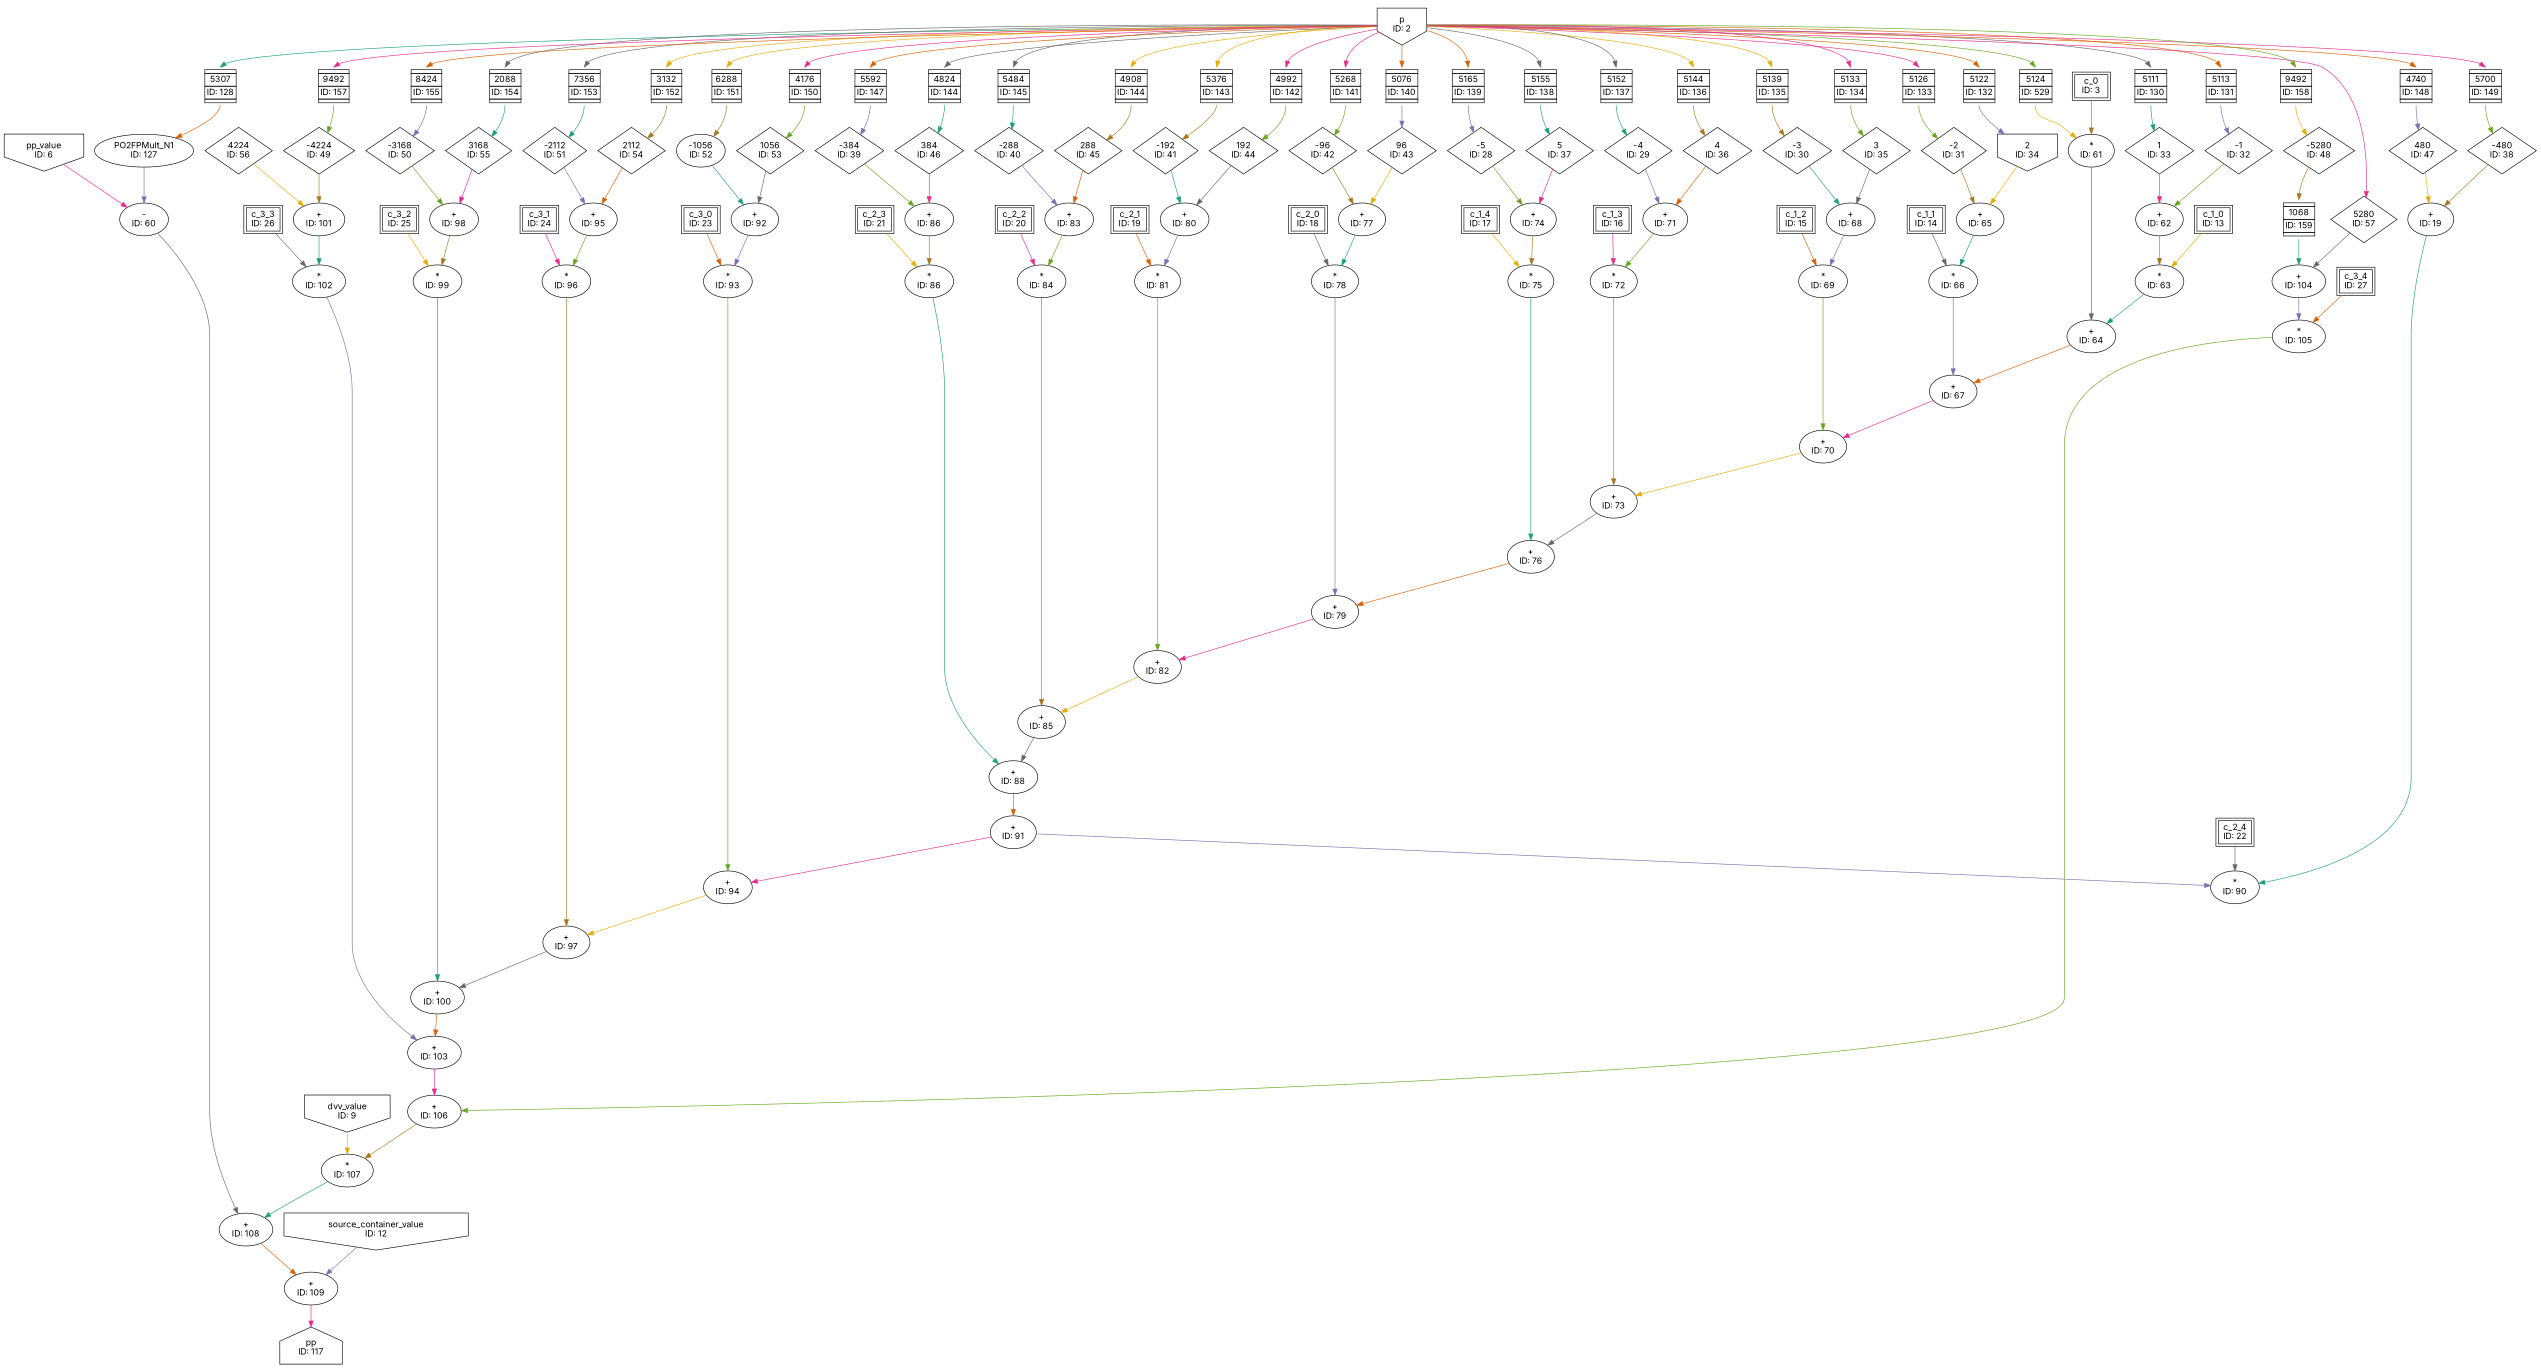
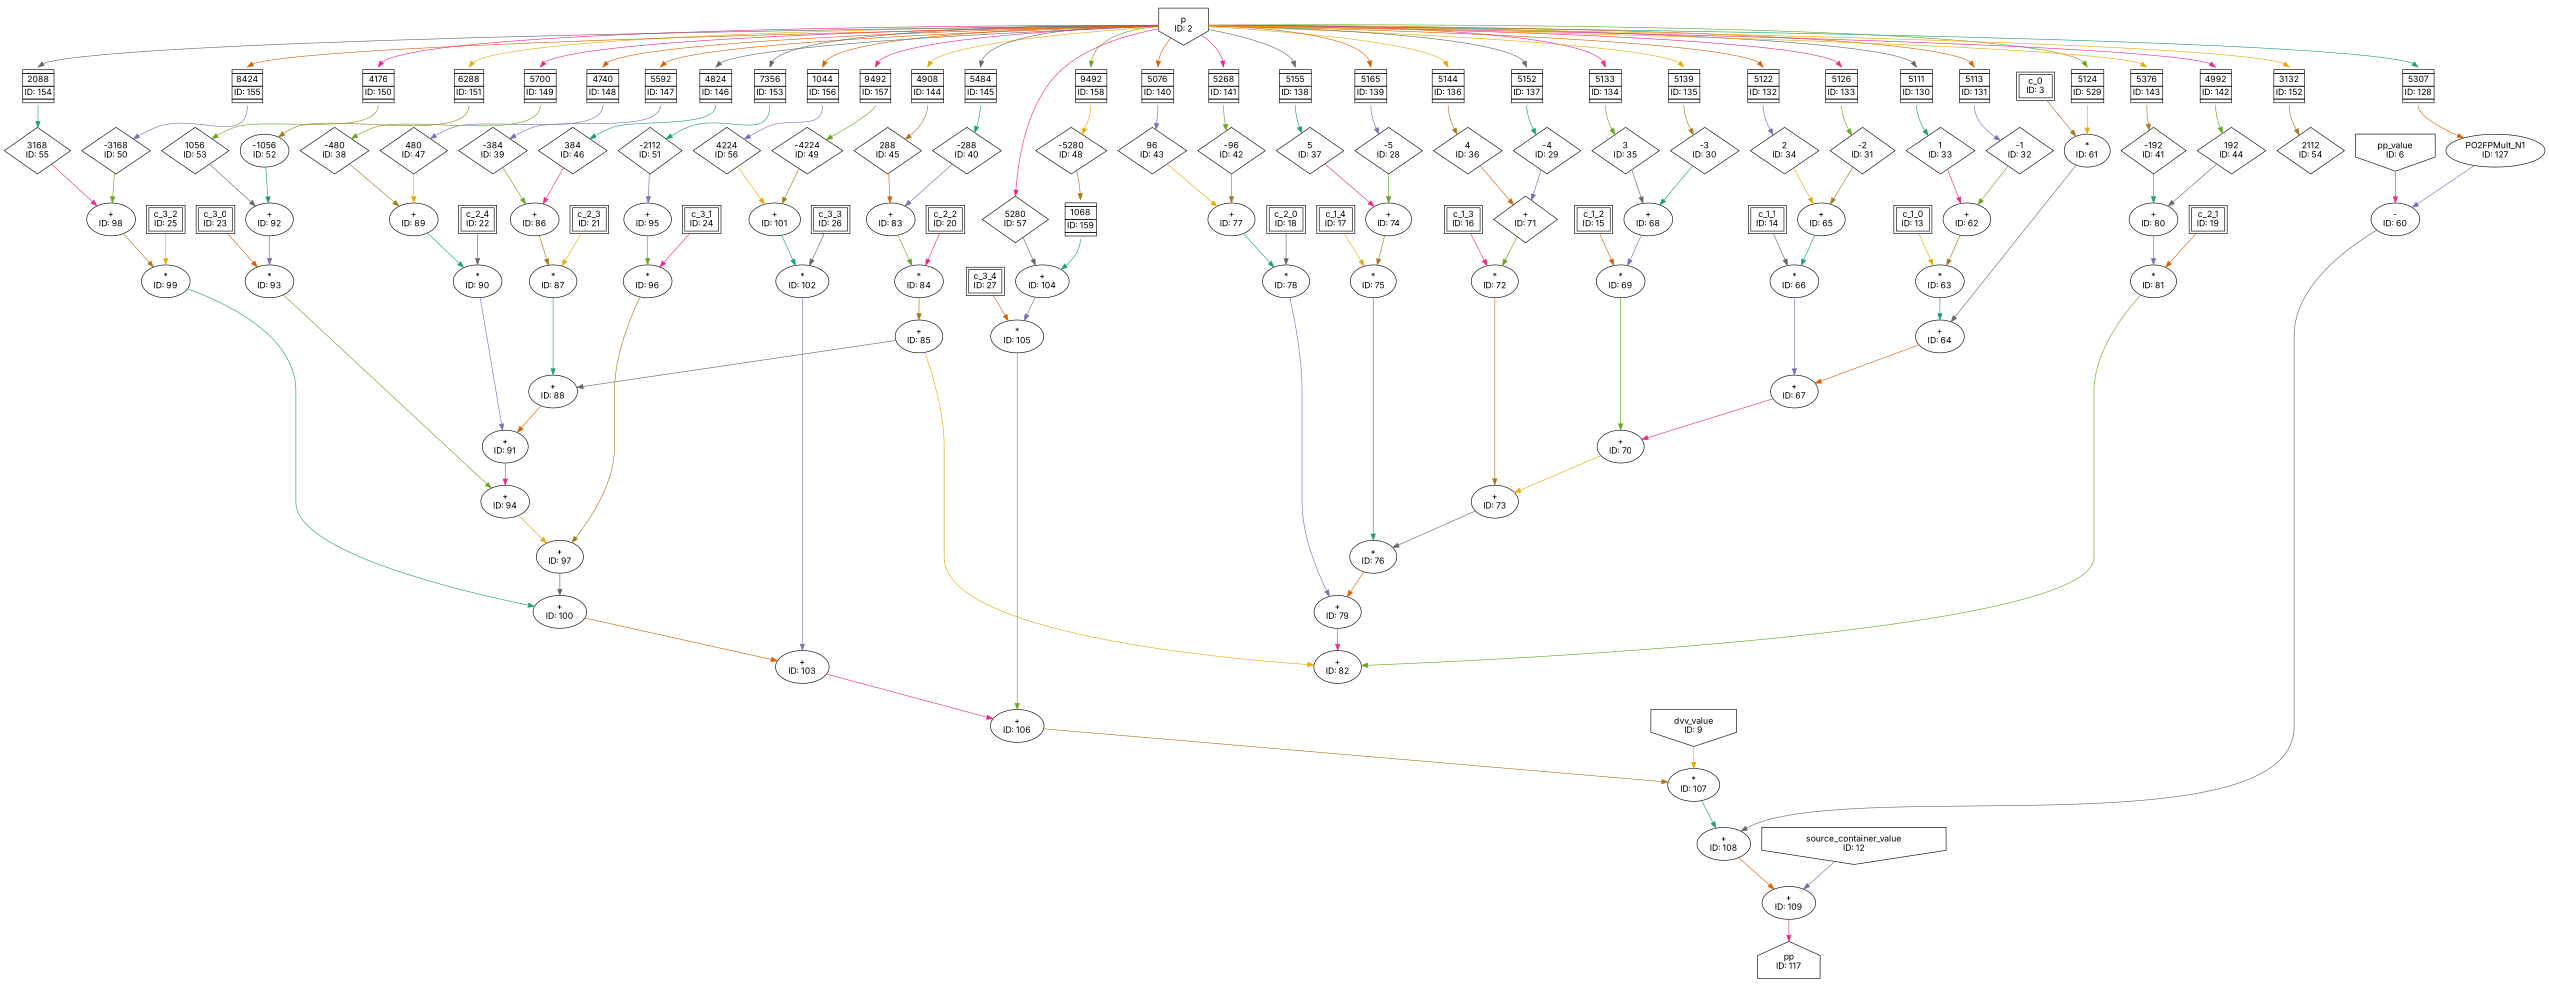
none -> (823, 86)
(945, 92) -> (716, 92)
(2027, 151) -> (1785, 151)
(614, 183) -> none
(1665, 219) -> (1526, 219)
(2431, 219) -> (414, 219)
(929, 281) -> (553, 281)
(1103, 693) -> (1012, 614)
(1620, 860) -> (491, 361)
